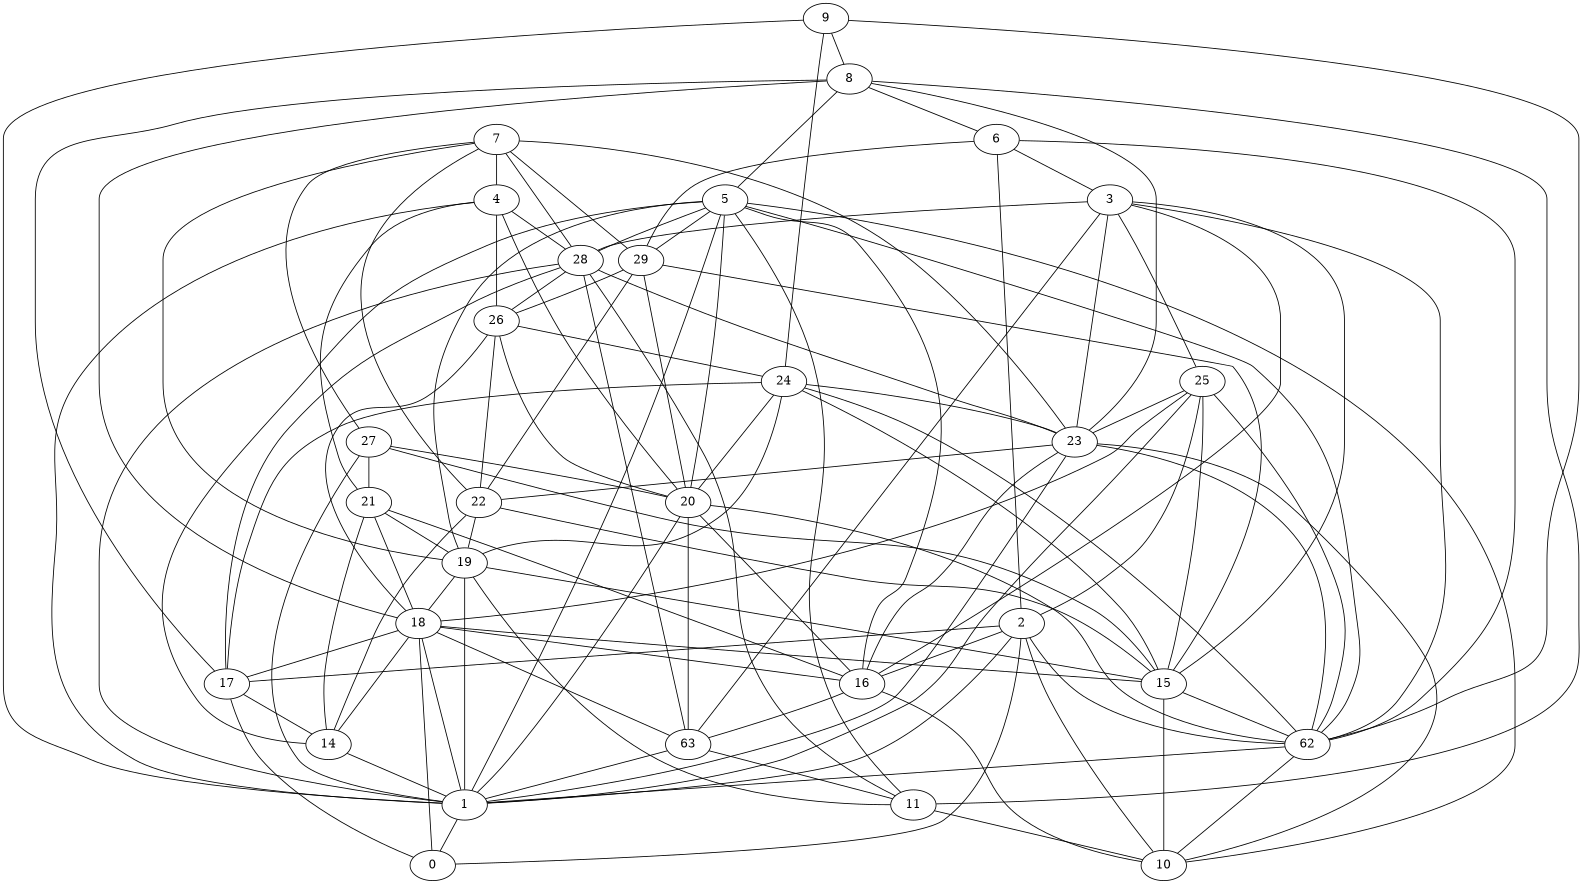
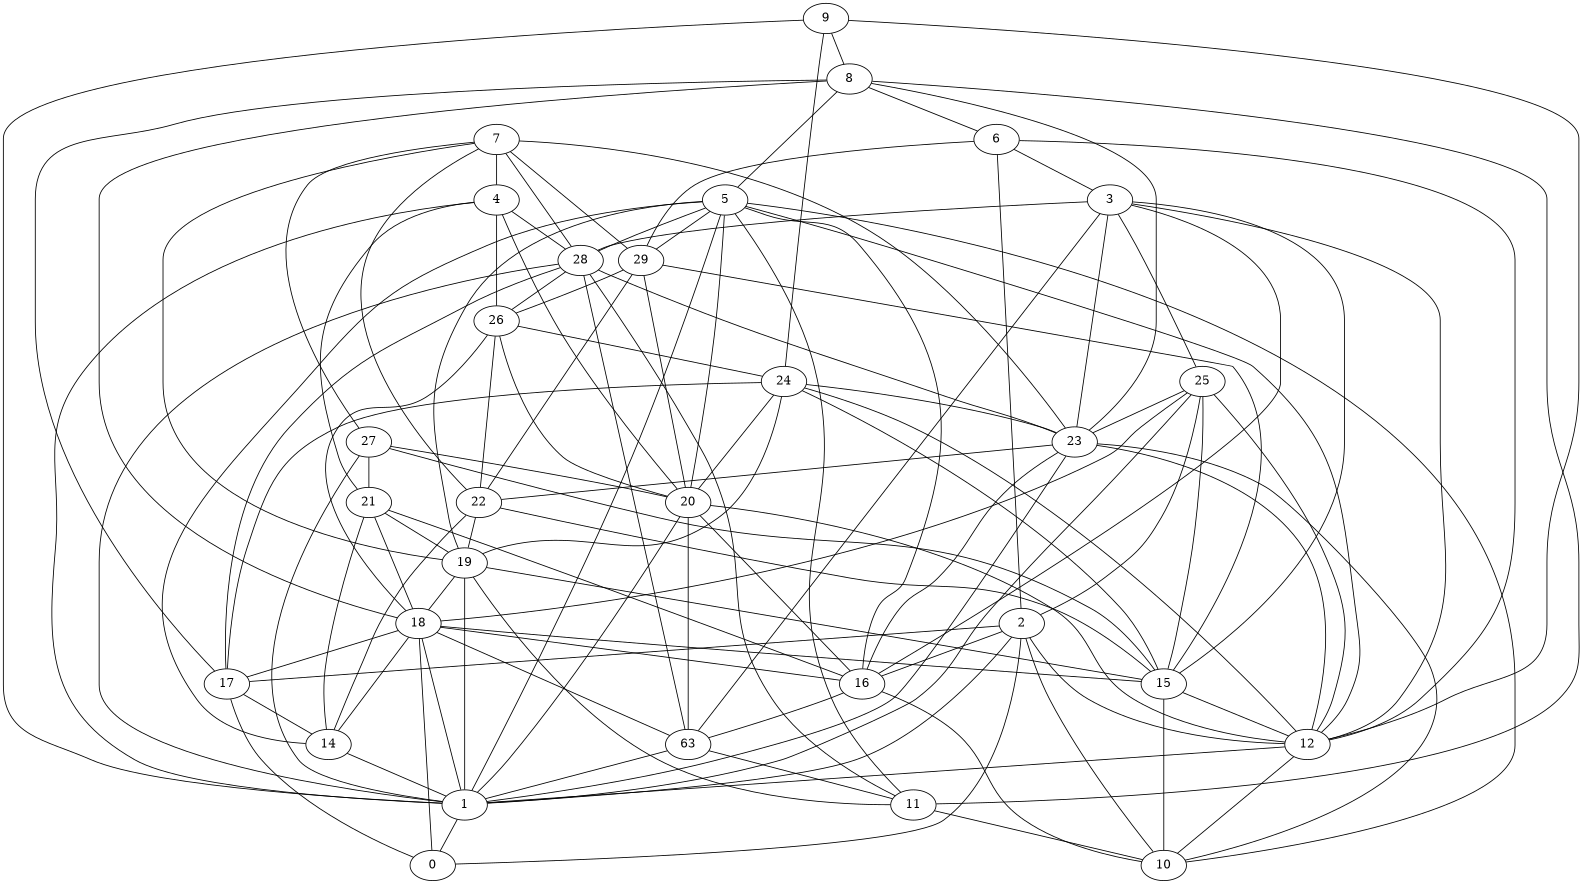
(1307, 744) -> (1307, 744)
